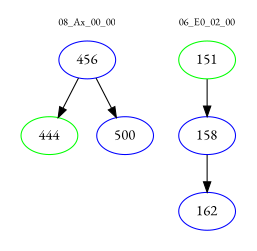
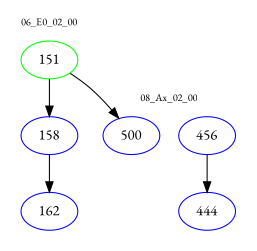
(87, 23) -> (169, 98)
(104, 93) -> (101, 99)
(49, 136) -> (207, 211)
